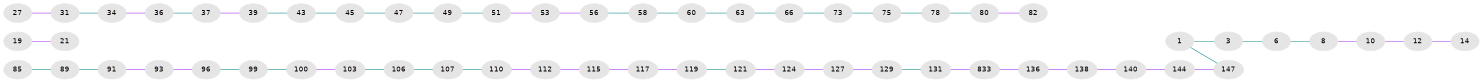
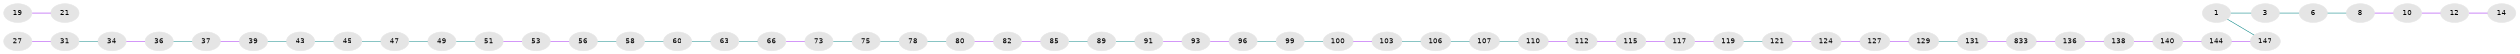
(814, 13) -> (795, 41)
none -> (1031, 41)
